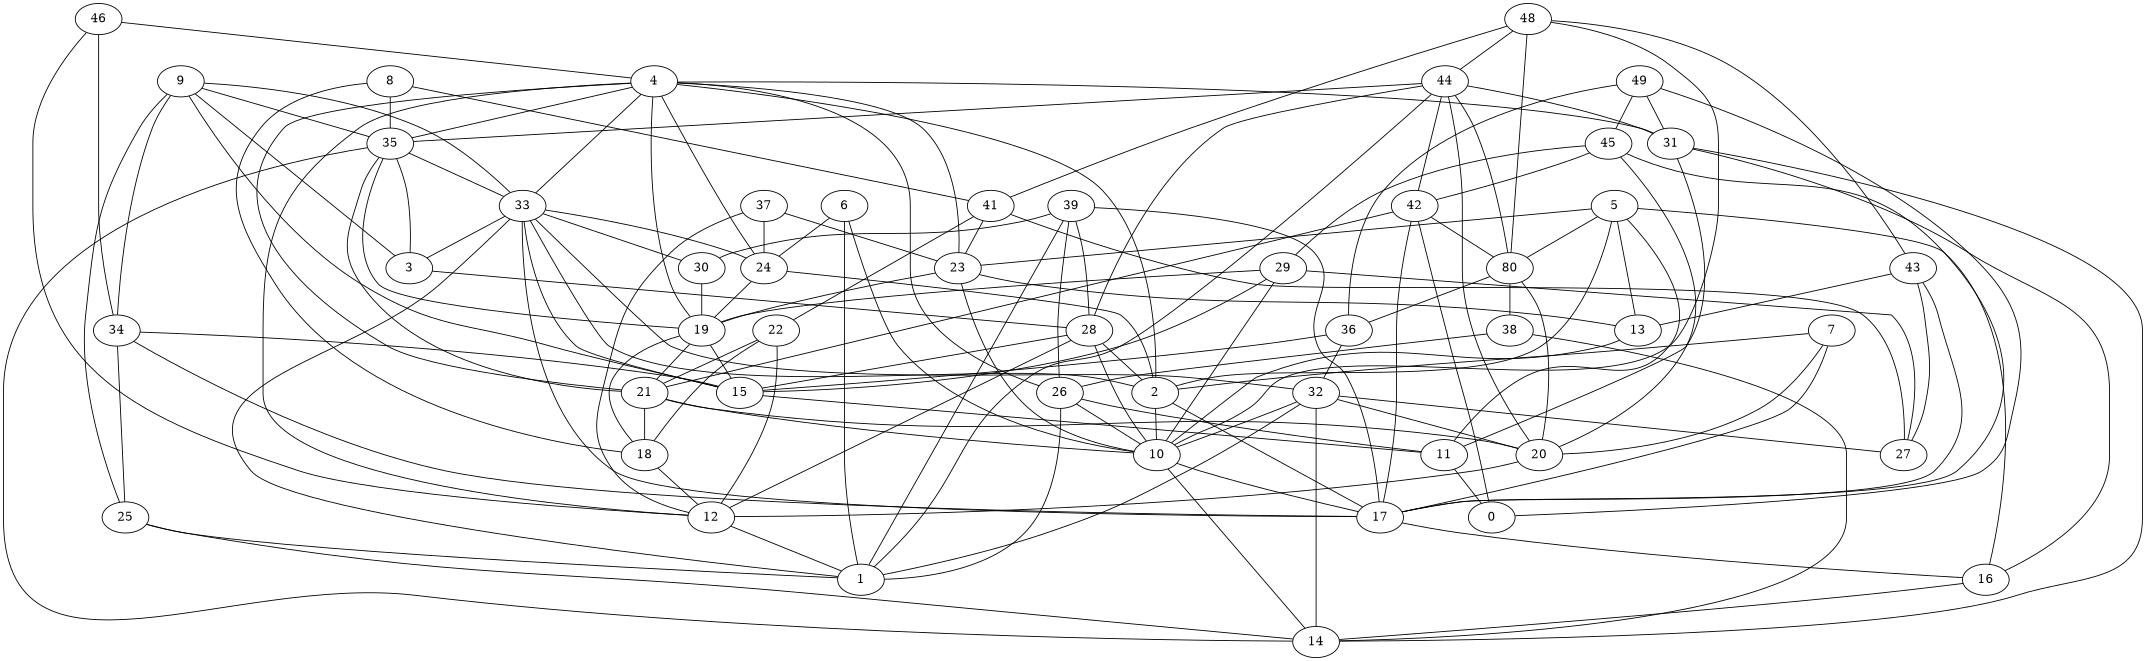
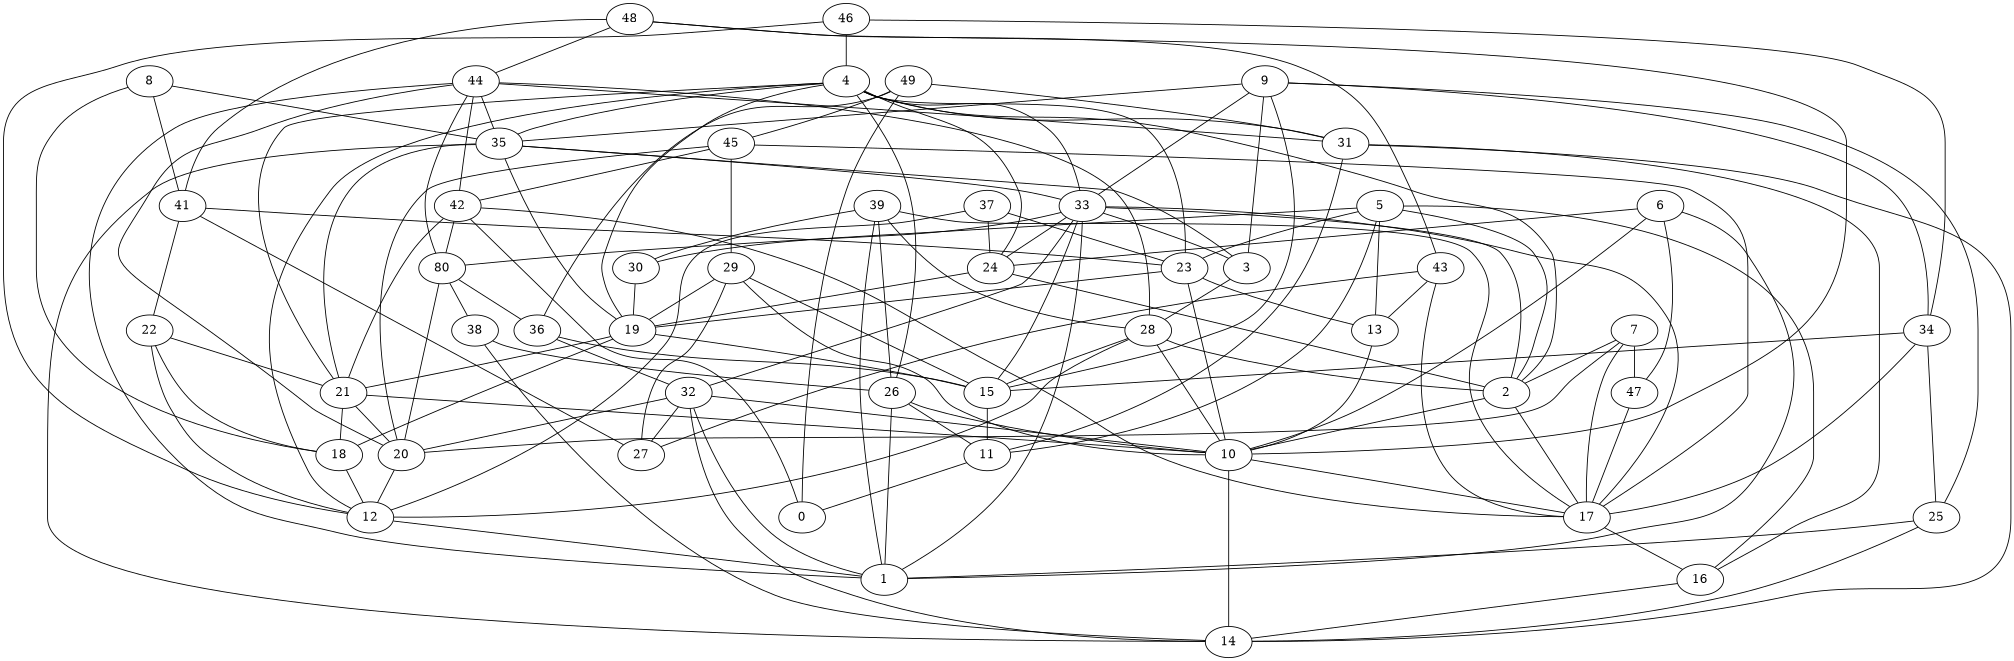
(1519, 144) -> none
none -> (1635, 393)
